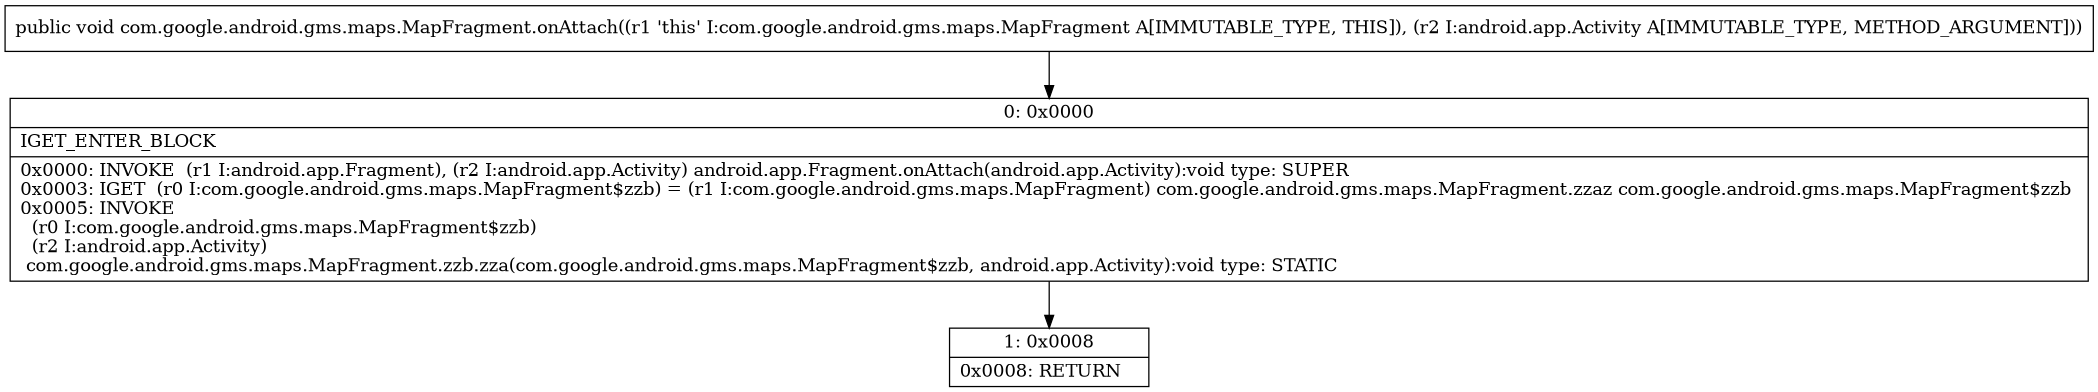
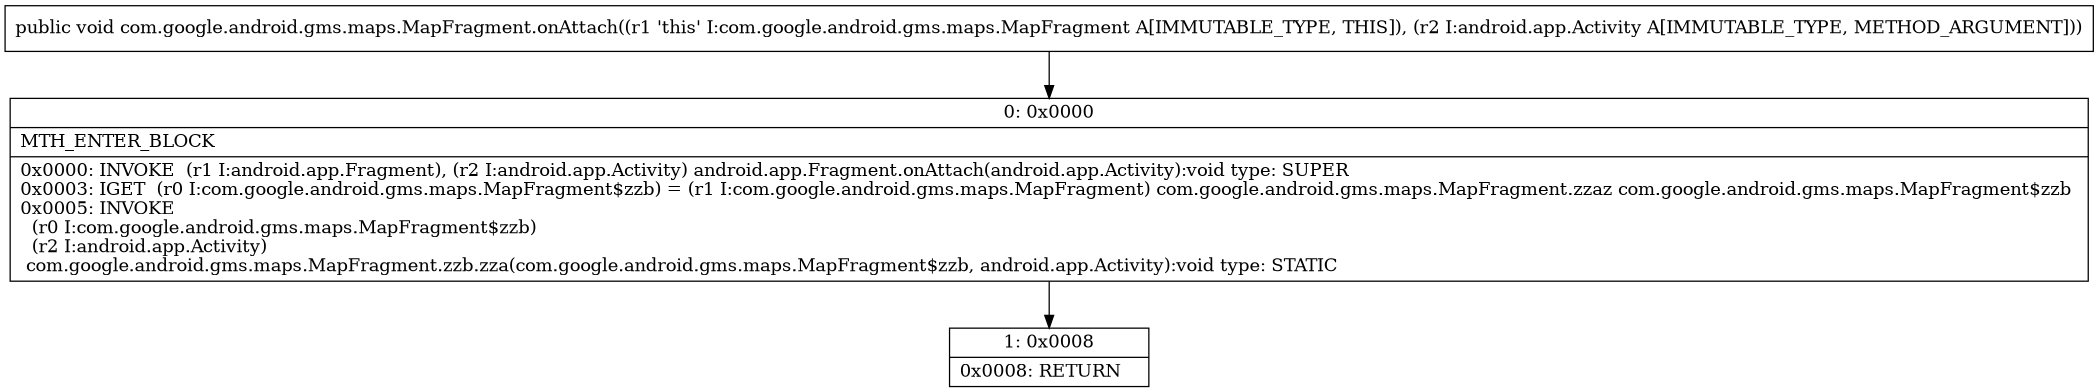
(118, 142) -> (118, 142)
